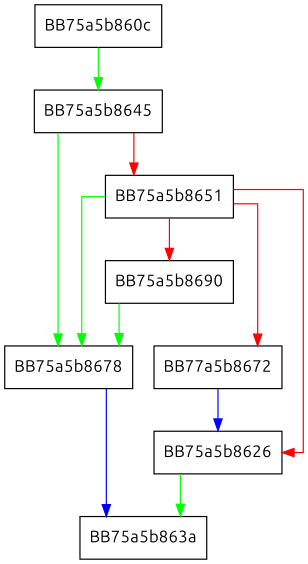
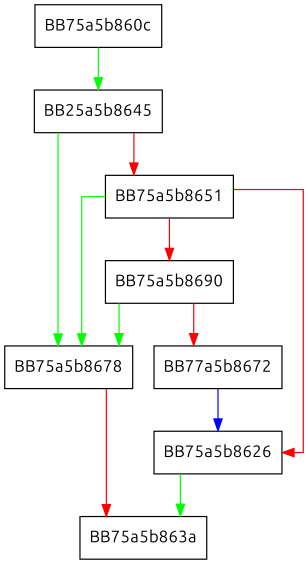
(98, 111) -> (98, 111)
(258, 257) -> (194, 319)
(106, 447) -> (106, 447)
